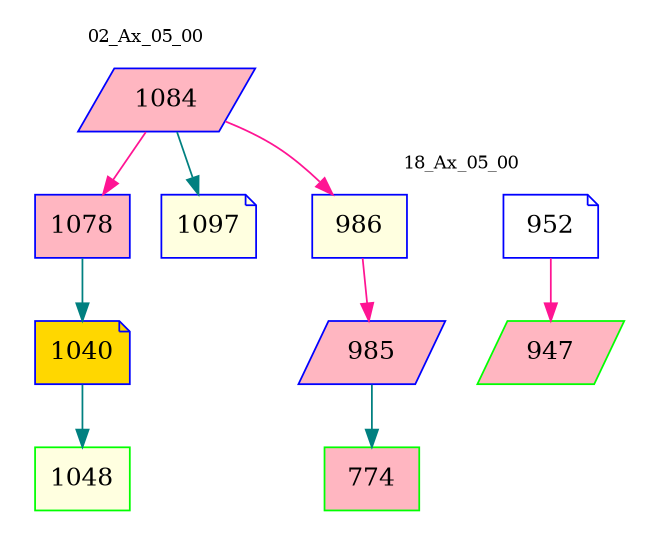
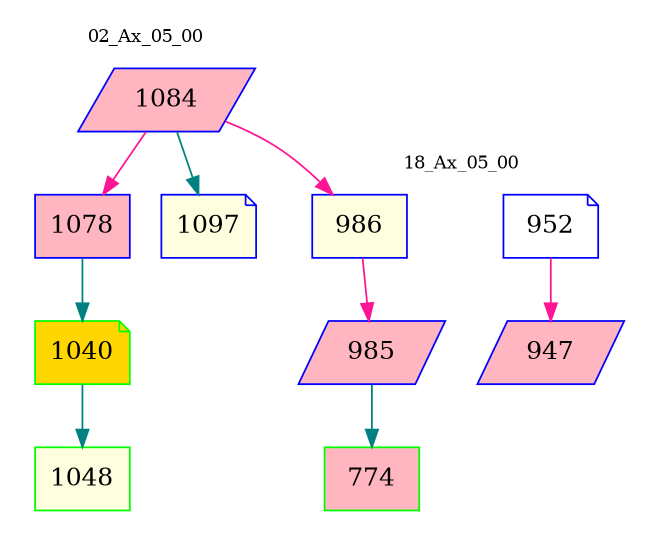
(82, 353) -> (82, 353)
(551, 353) -> (551, 353)
